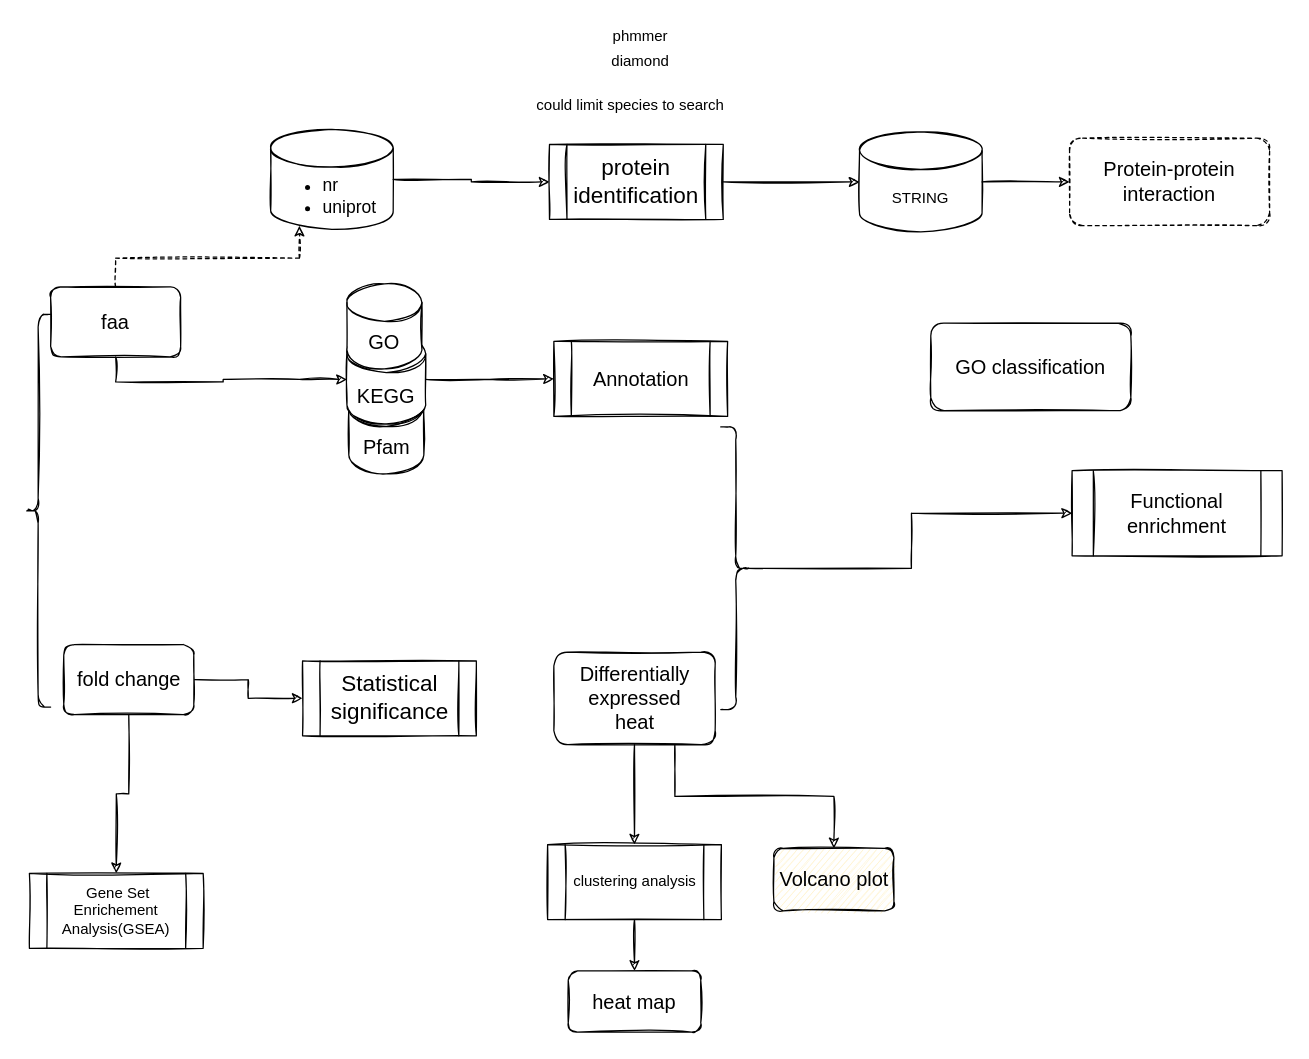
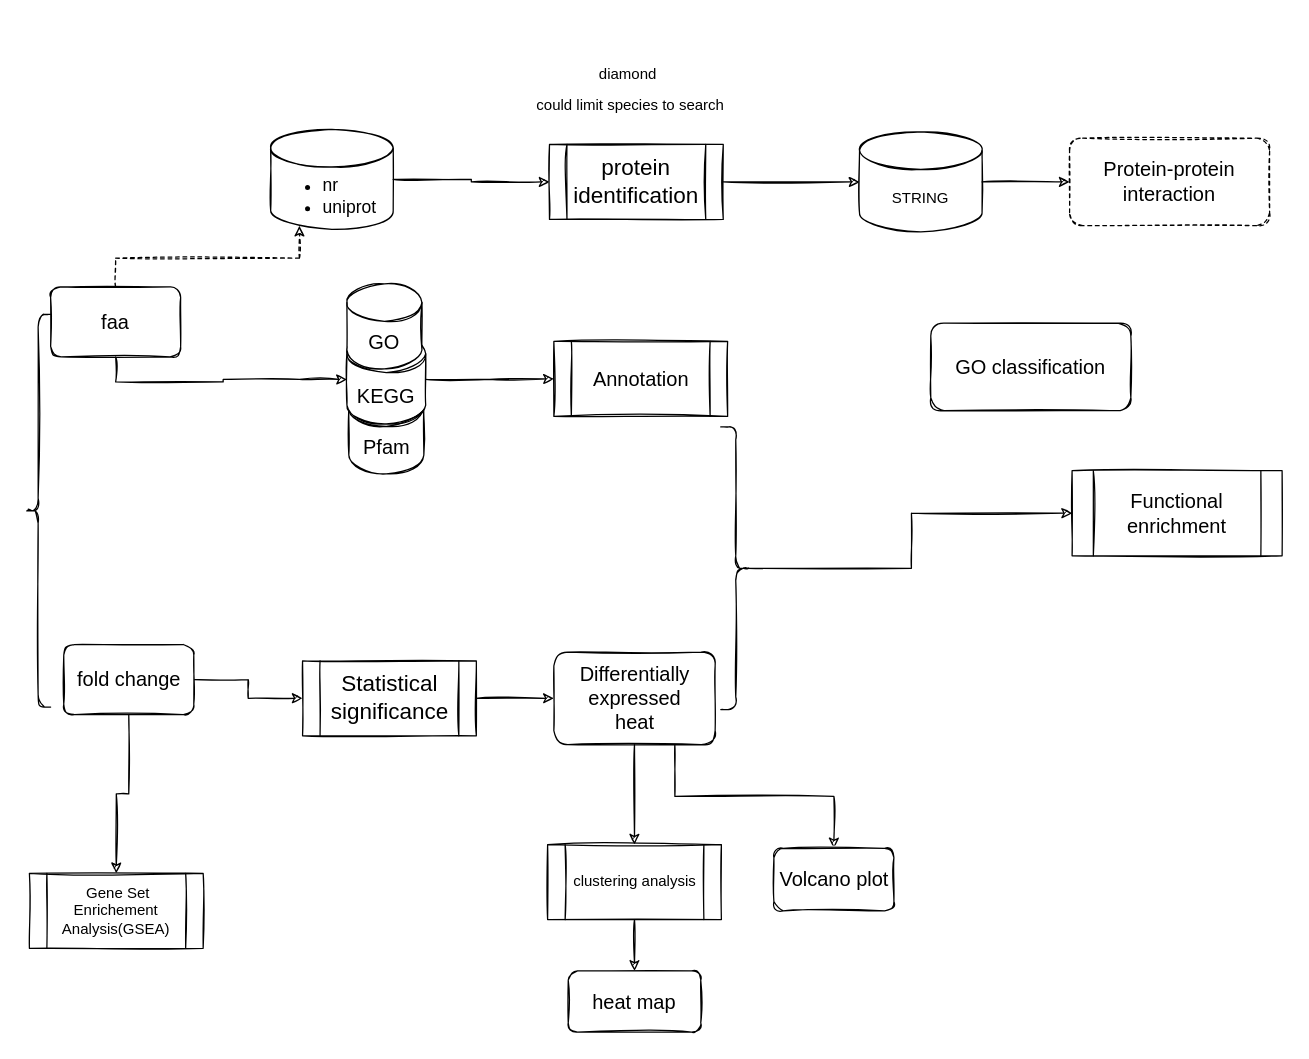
(641, 37) -> none
(641, 62) -> (628, 74)
none -> (511, 698)
(834, 879) -> (834, 879)
